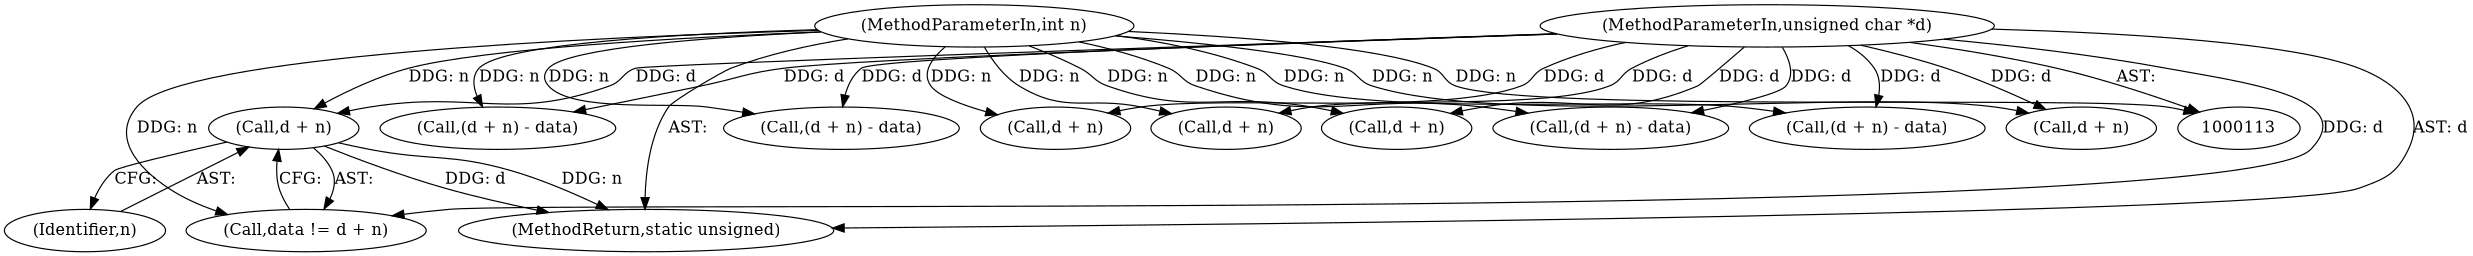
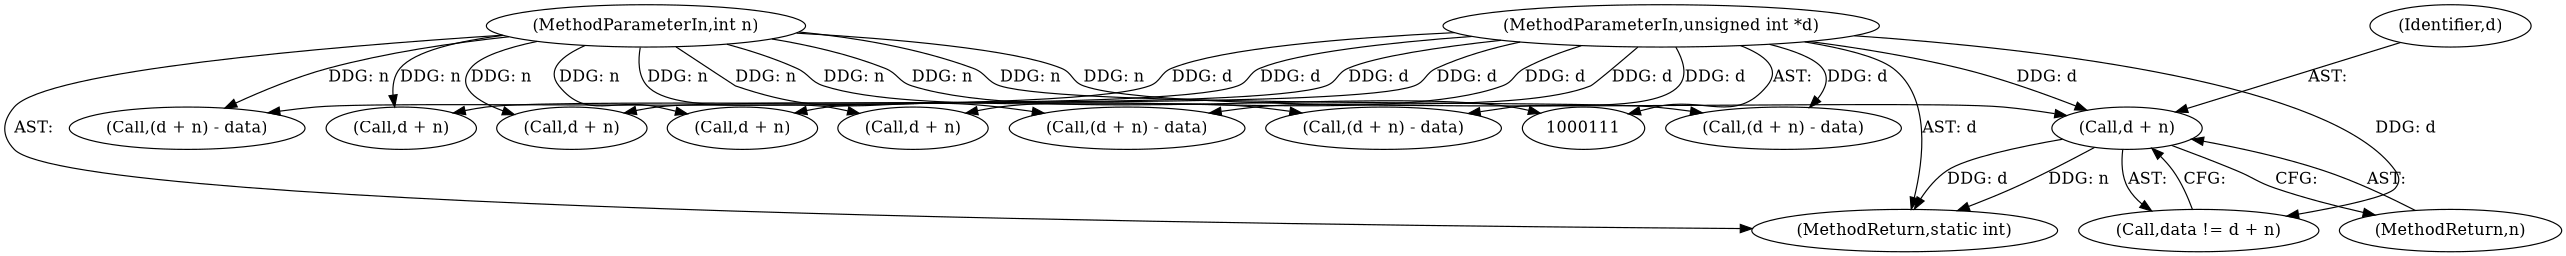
(1767, 26) -> (1661, 26)
none -> (2451, 26)
(397, 53) -> none
(2239, 128) -> (1584, 128)
(85, 231) -> (2451, 231)
(646, 231) -> (1905, 231)
